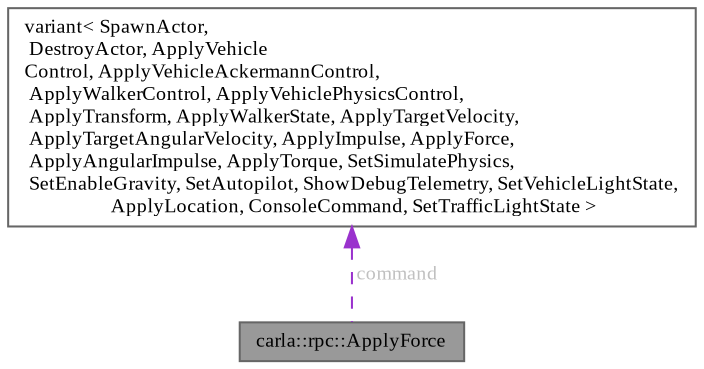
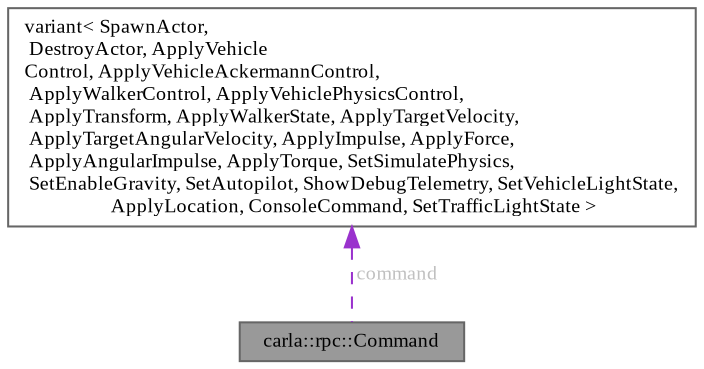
(352, 342) -> (352, 342)
